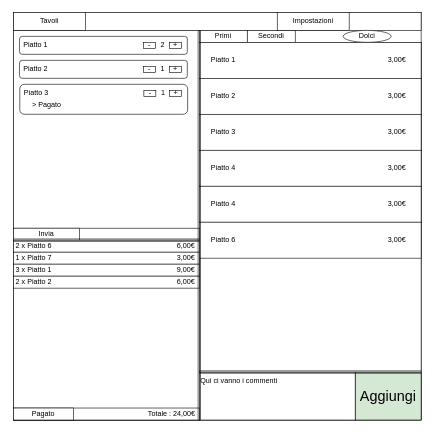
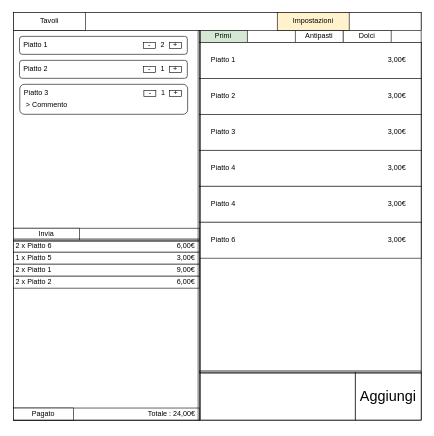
(314, 21) -> (314, 21)
(224, 36) -> (224, 36)
(272, 36) -> none
none -> (320, 36)
(368, 36) -> (368, 36)
(47, 105) -> (47, 105)
(34, 258) -> (34, 258)
(34, 270) -> (34, 270)
(245, 381) -> none
(389, 396) -> (389, 396)
